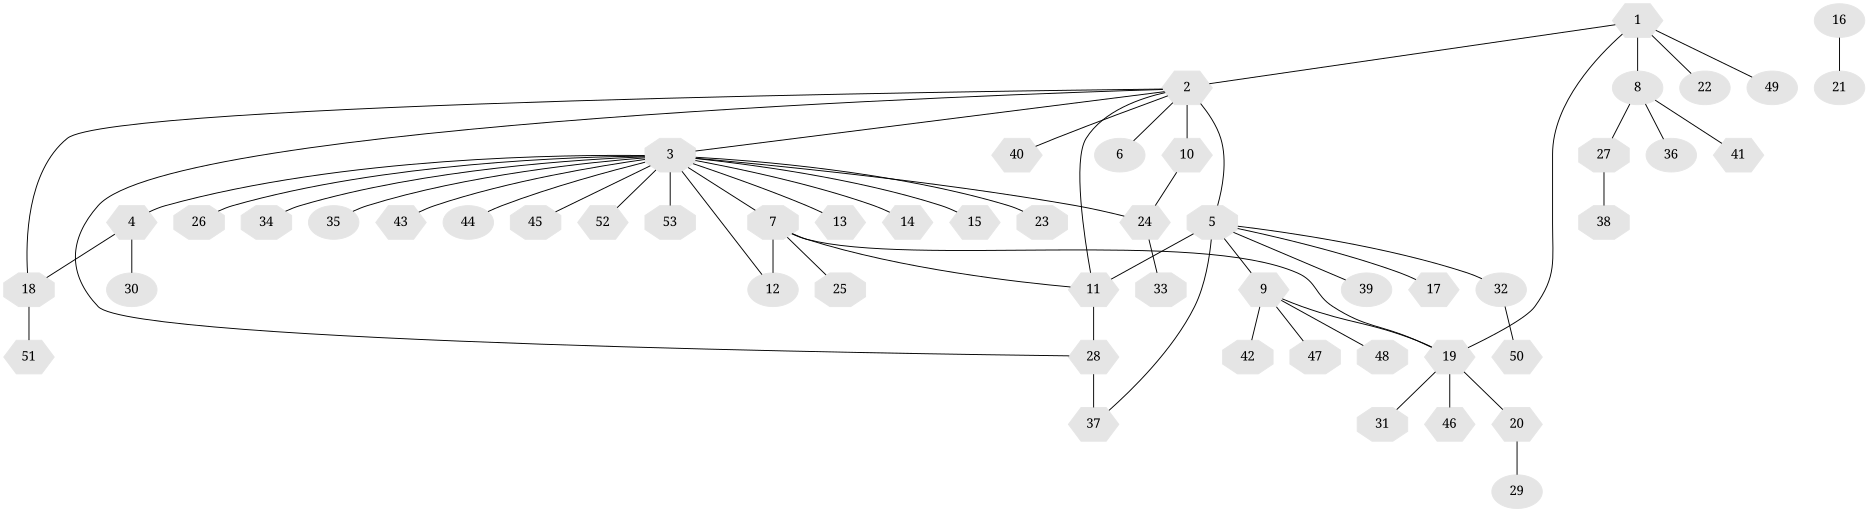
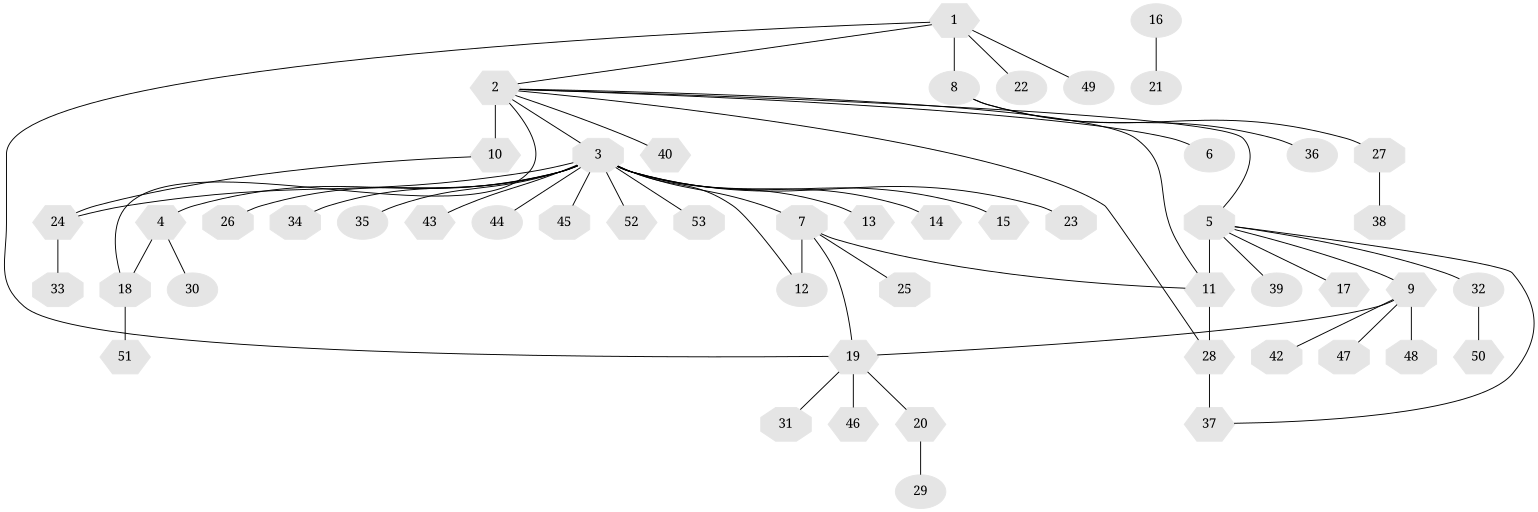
(1739, 155) -> none
